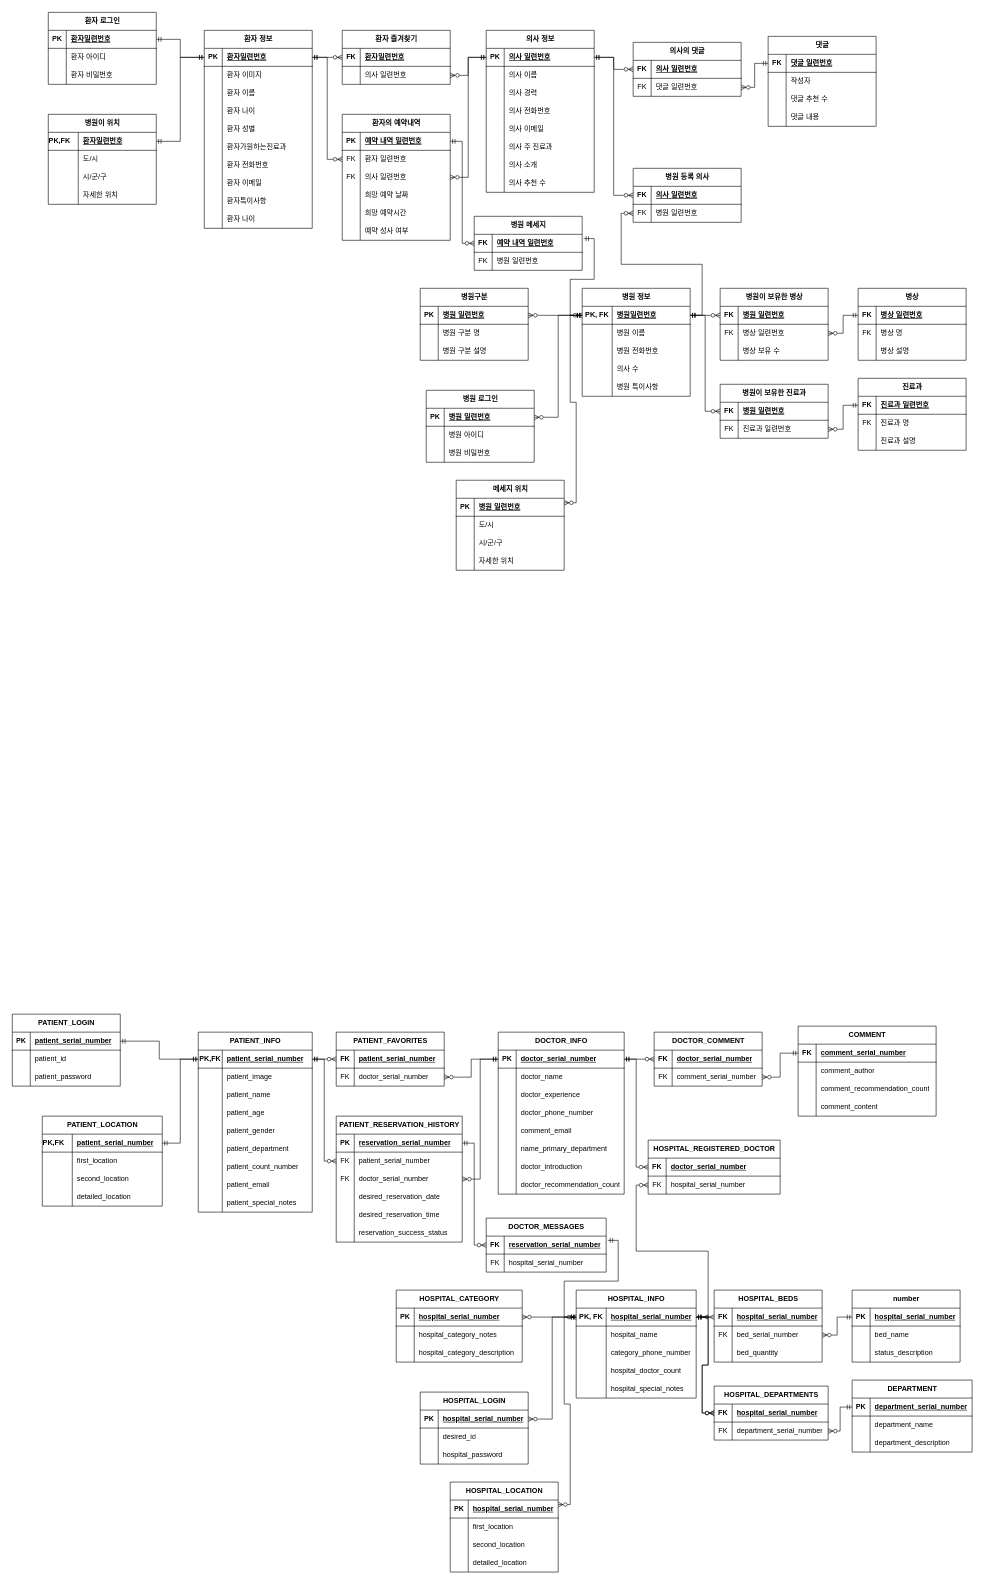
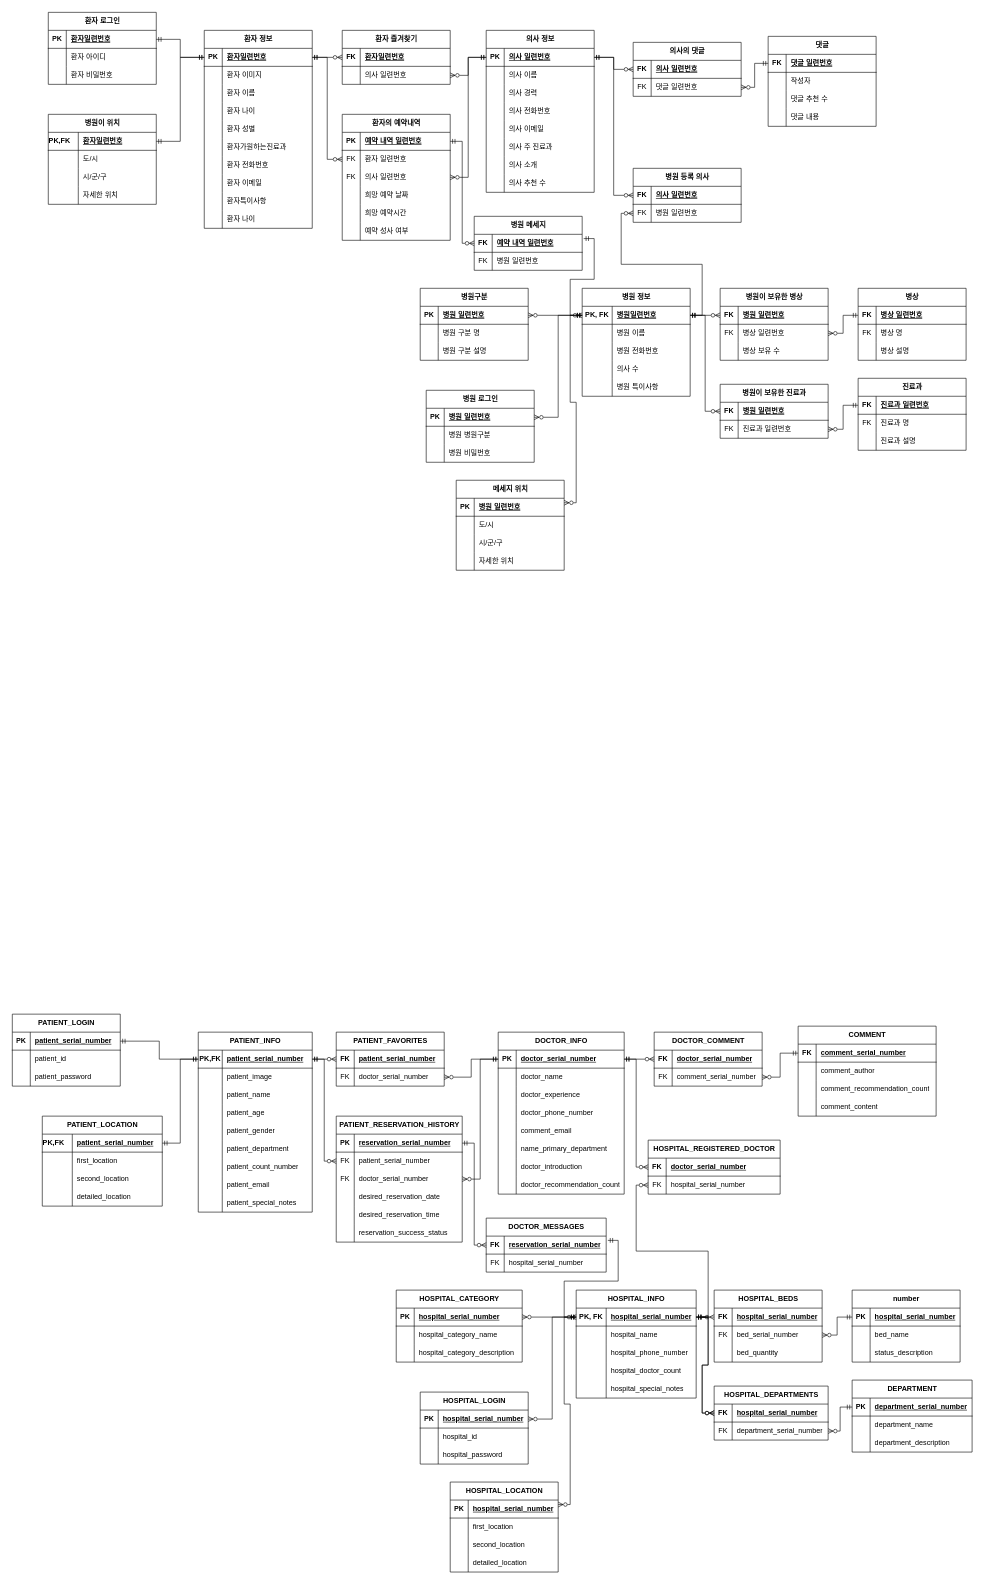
(468, 435) -> (472, 435)
(464, 1335) -> (462, 1335)
(653, 1353) -> (652, 1353)
(461, 1437) -> (462, 1437)
